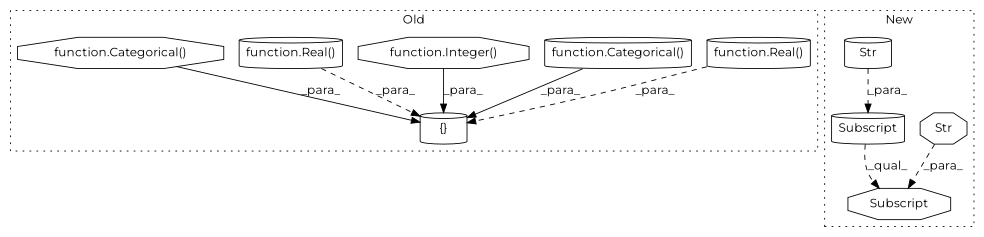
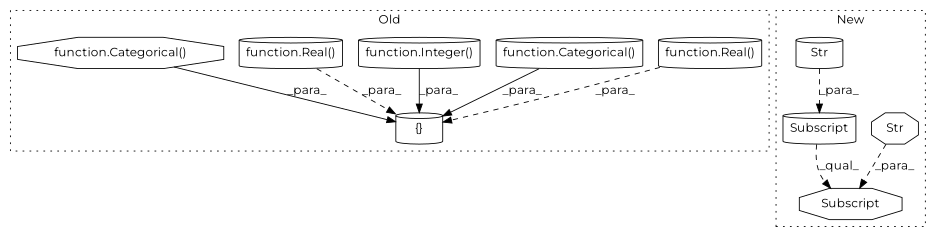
(444, 53) -> (419, 53)
